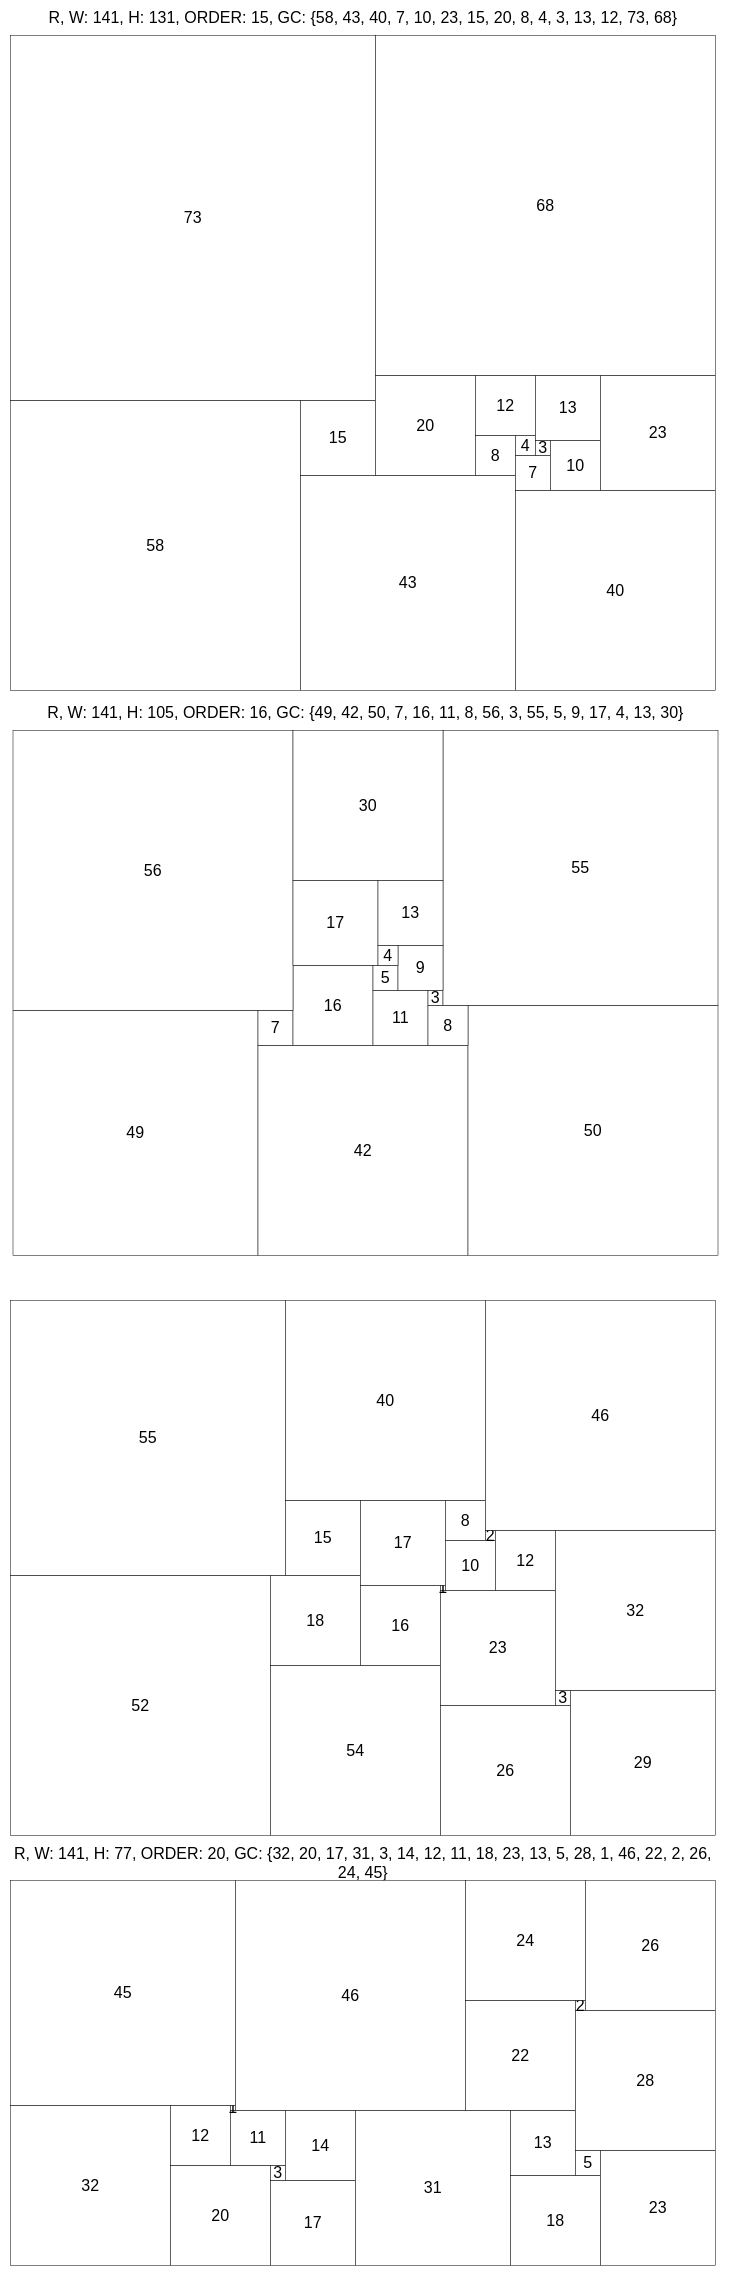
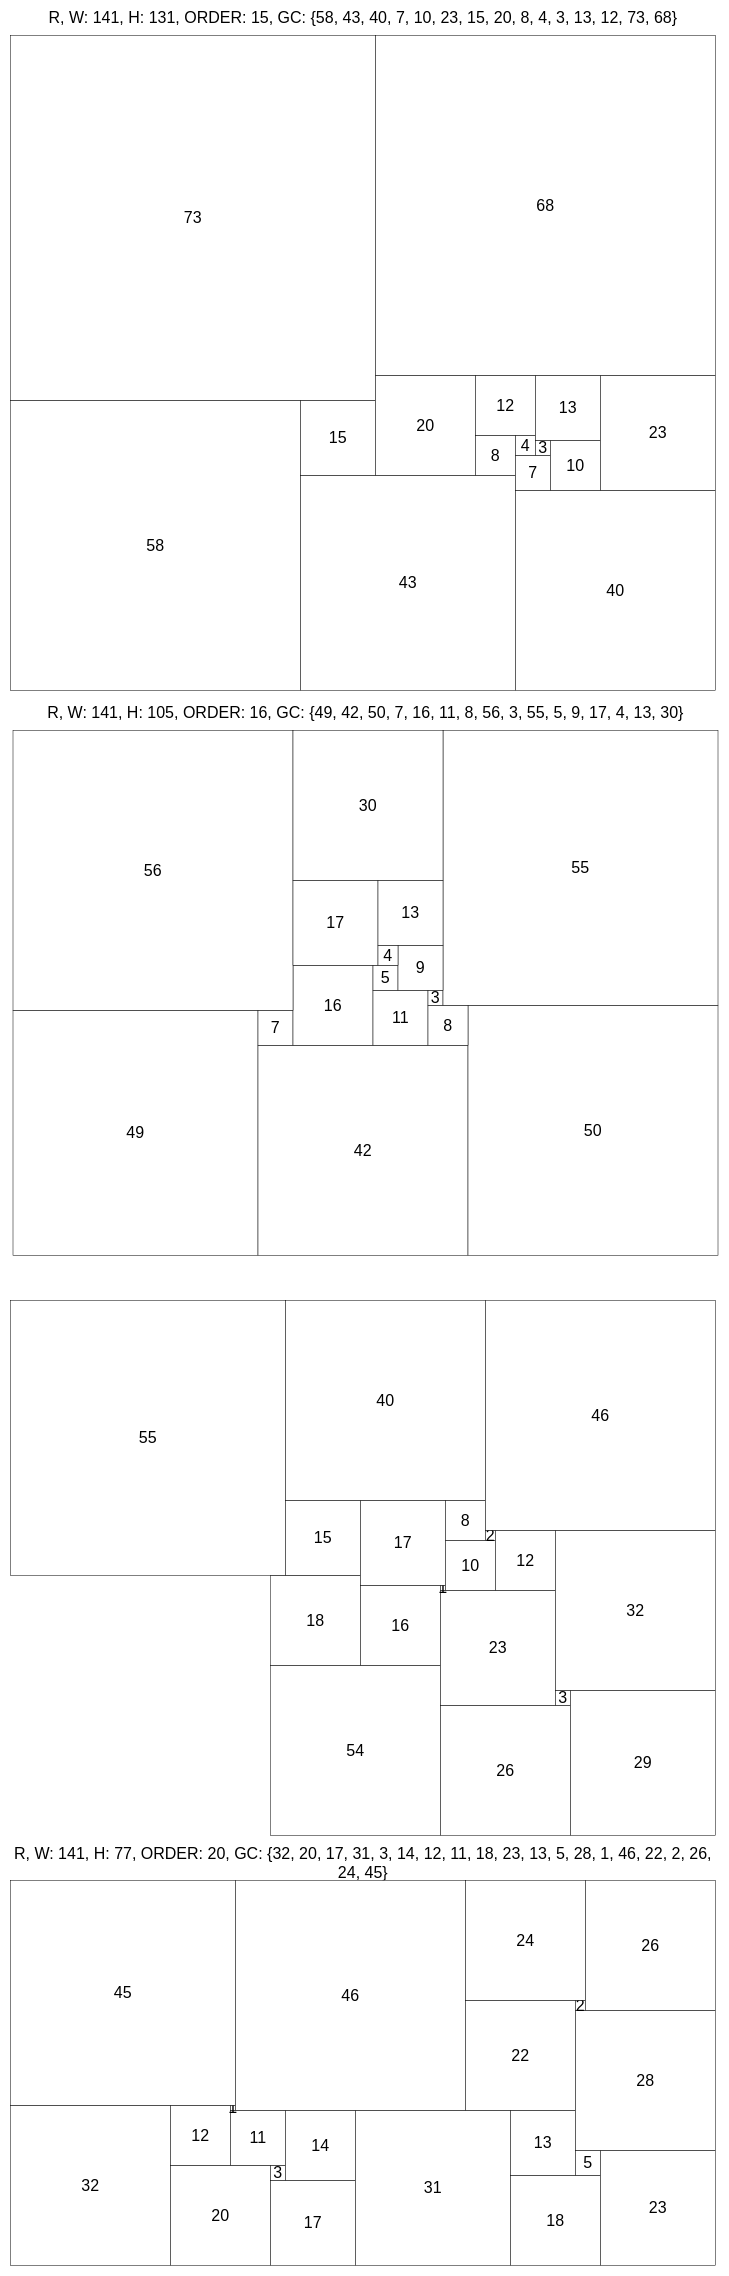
(140, 1705) -> none
